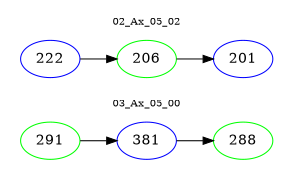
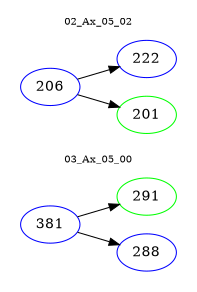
(93, 59) -> (93, 74)
(147, 59) -> (50, 87)
(243, 59) -> (147, 115)
(93, 141) -> (93, 212)
(243, 141) -> (147, 252)
